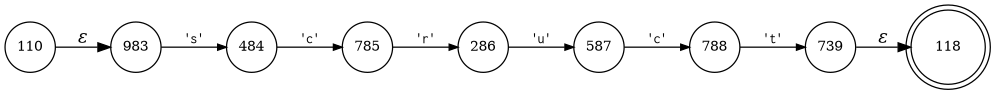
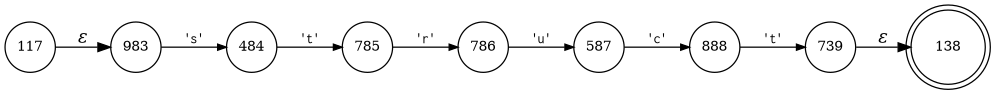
(310, 40) -> (310, 40)
(30, 47) -> (30, 47)
(483, 47) -> (483, 47)
(715, 47) -> (715, 47)
(948, 47) -> (948, 47)
